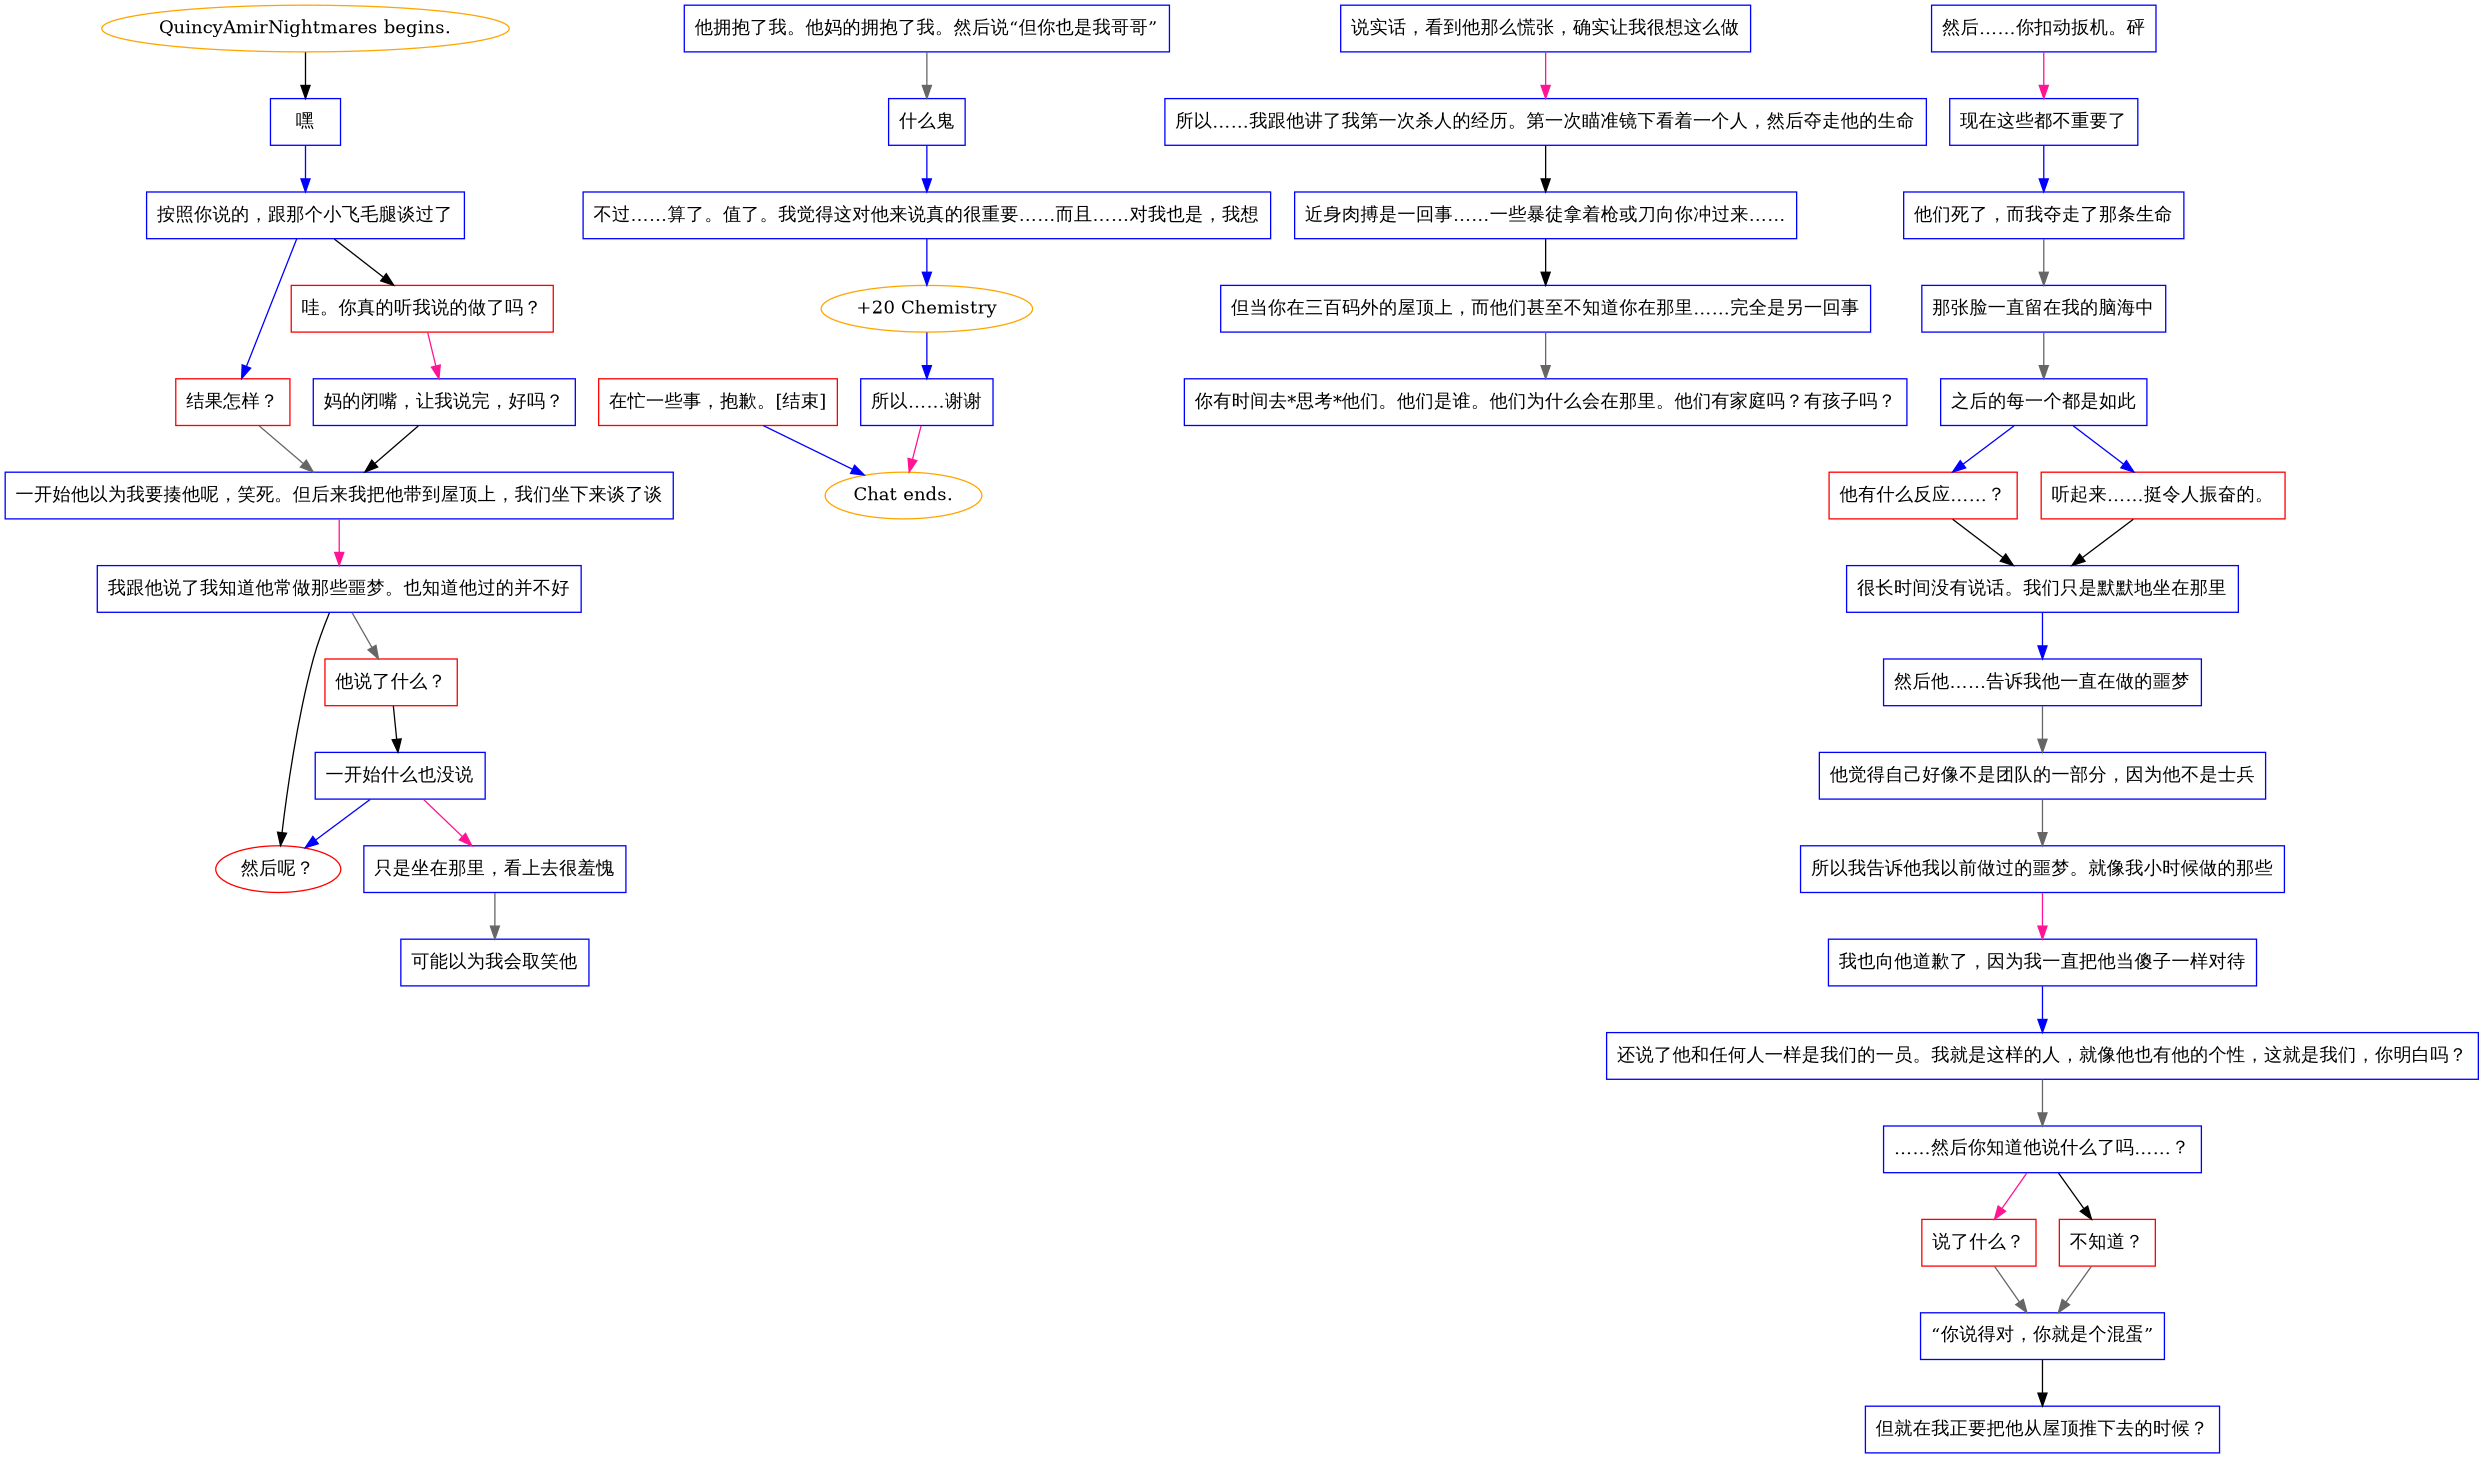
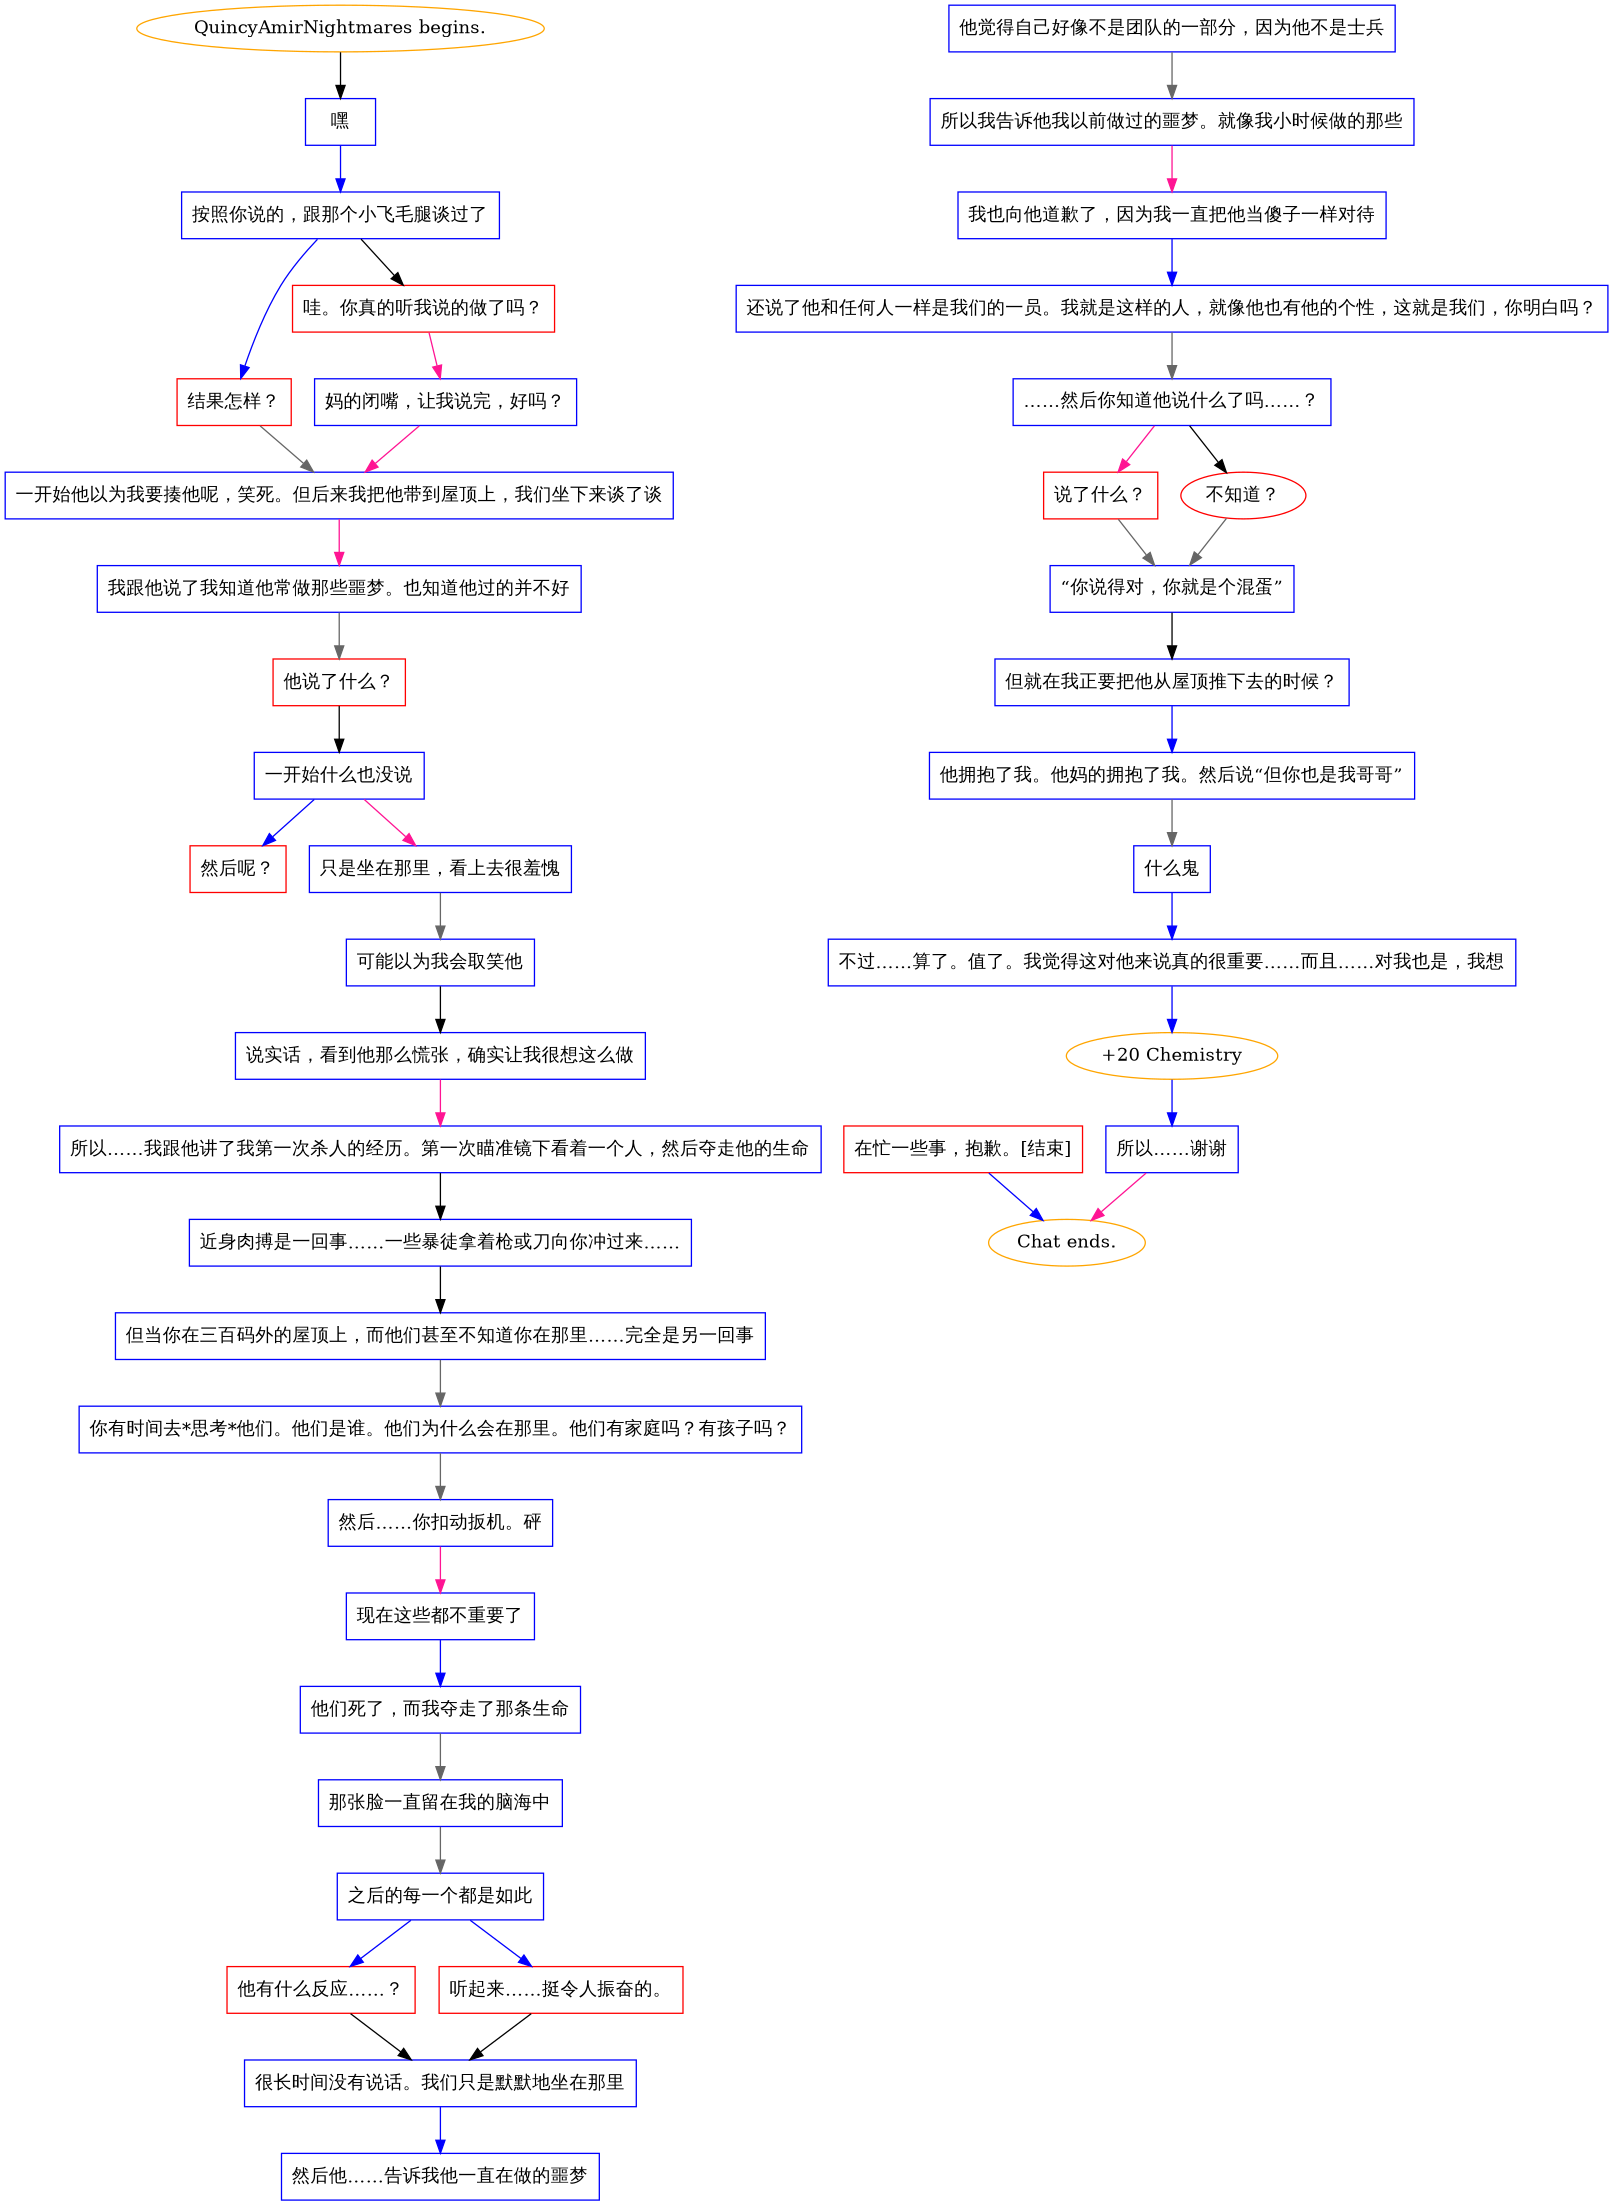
(397, 445) -> (397, 445)
(299, 721) -> none
none -> (1172, 723)
(2042, 723) -> none
(278, 869) -> (238, 869)
none -> (440, 1003)
(2107, 1243) -> (1243, 496)
none -> (440, 1470)
